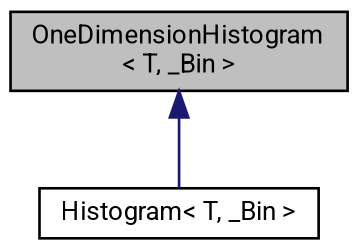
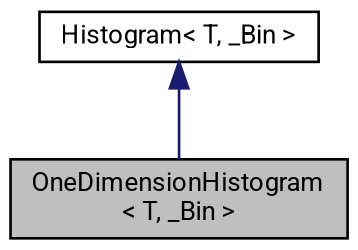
(179, 153) -> (179, 124)
